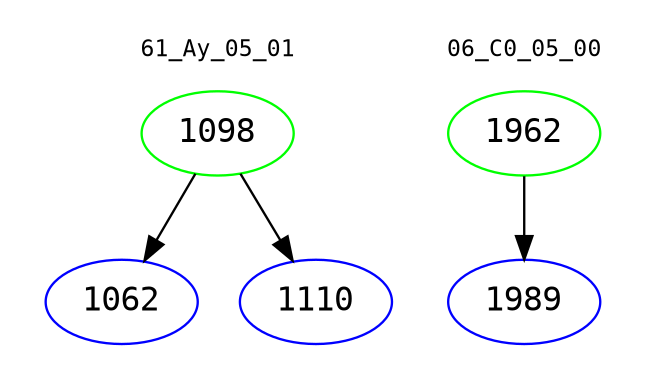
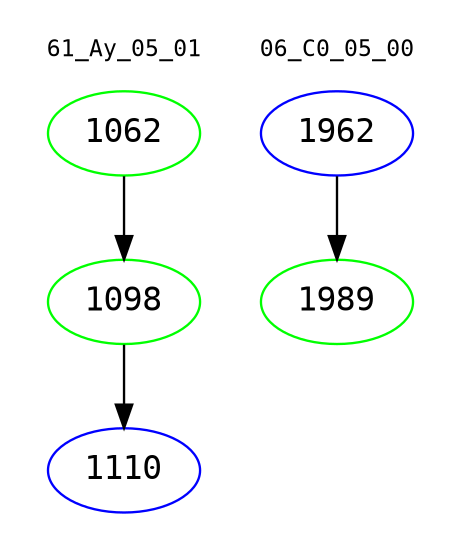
(524, 133) -> (337, 133)
(176, 207) -> (124, 206)
(122, 302) -> (124, 133)
(524, 302) -> (337, 302)
